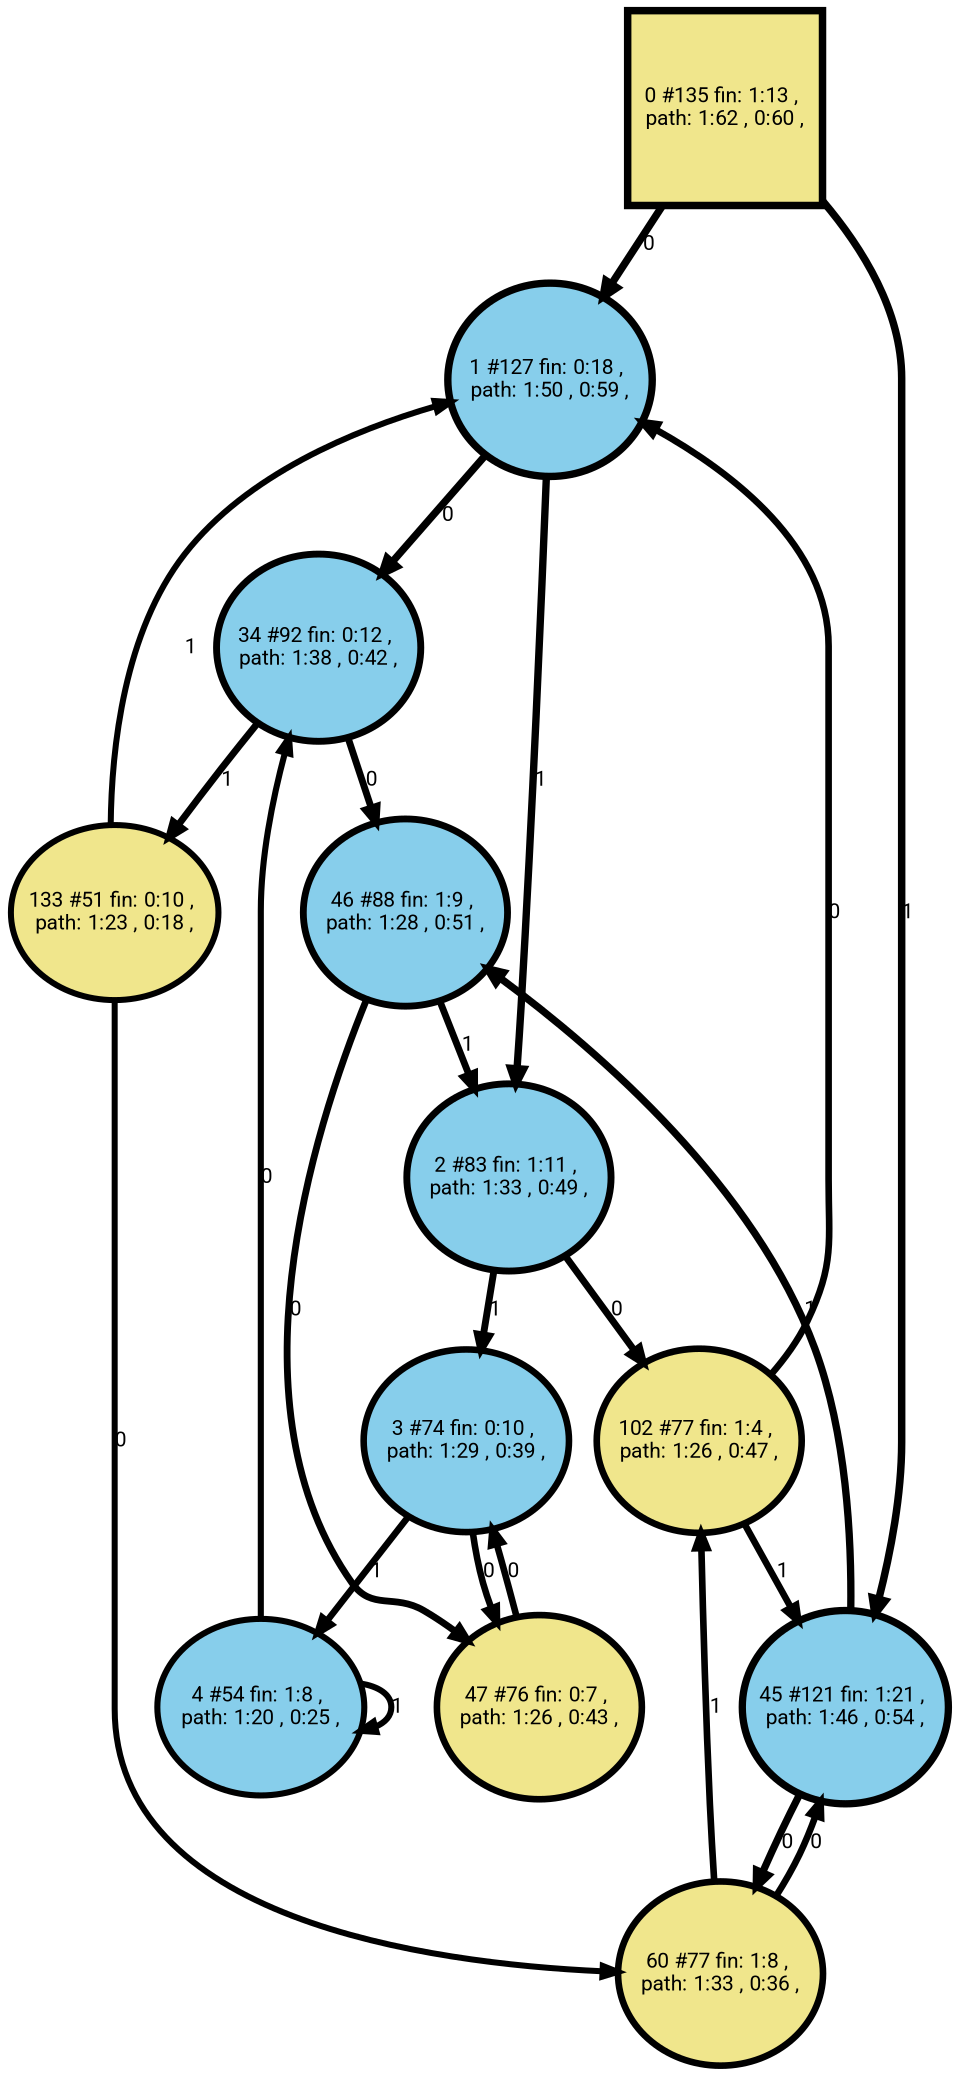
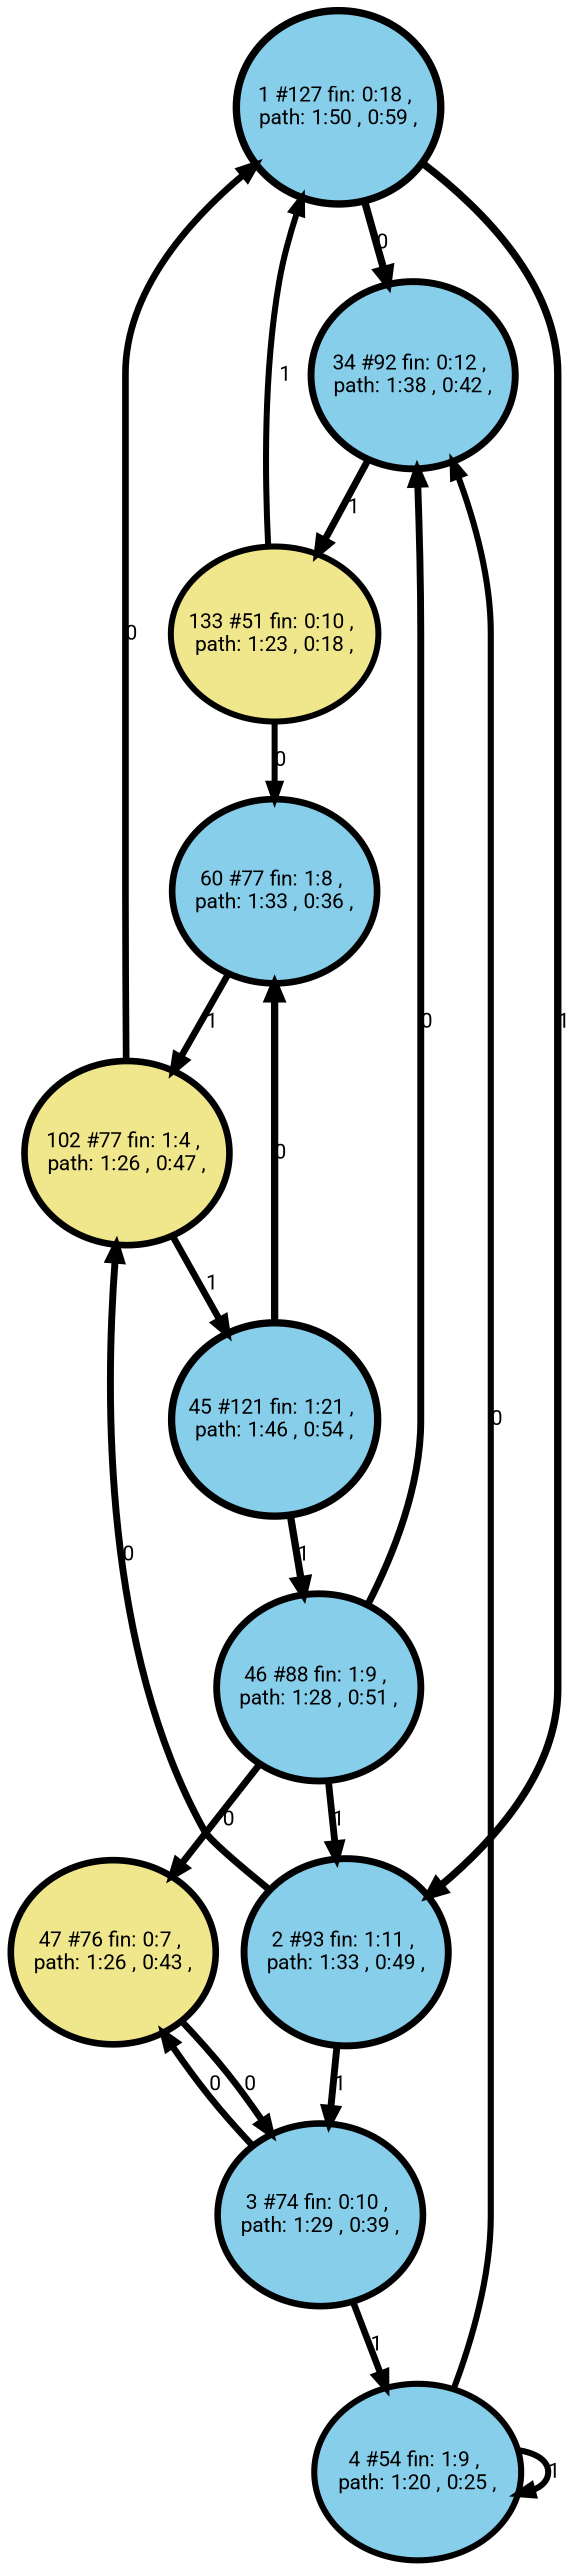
(725, 108) -> none
(360, 773) -> (421, 1049)
(509, 1177) -> (346, 1952)
(261, 1707) -> (418, 2472)
(798, 1857) -> none
(721, 1974) -> (275, 891)
